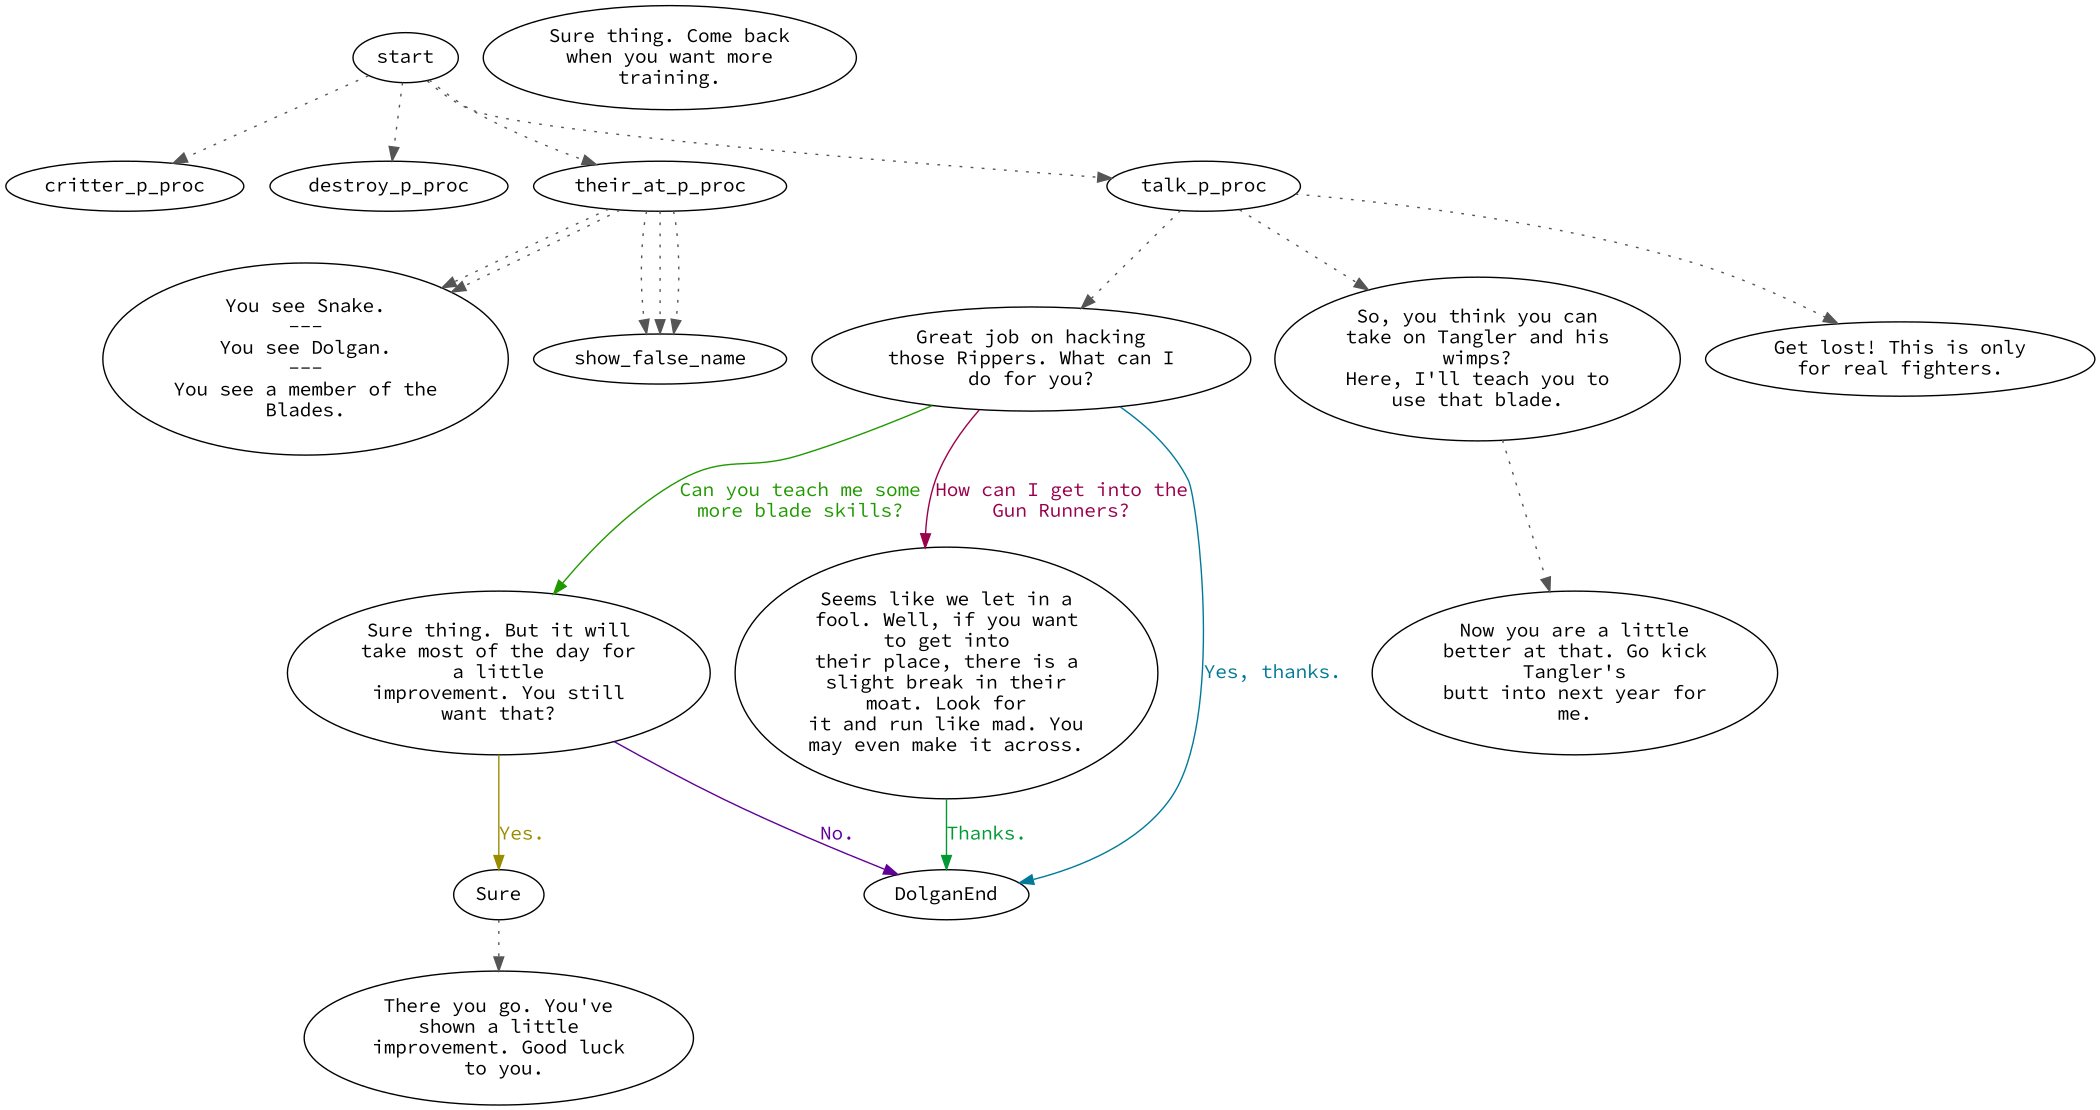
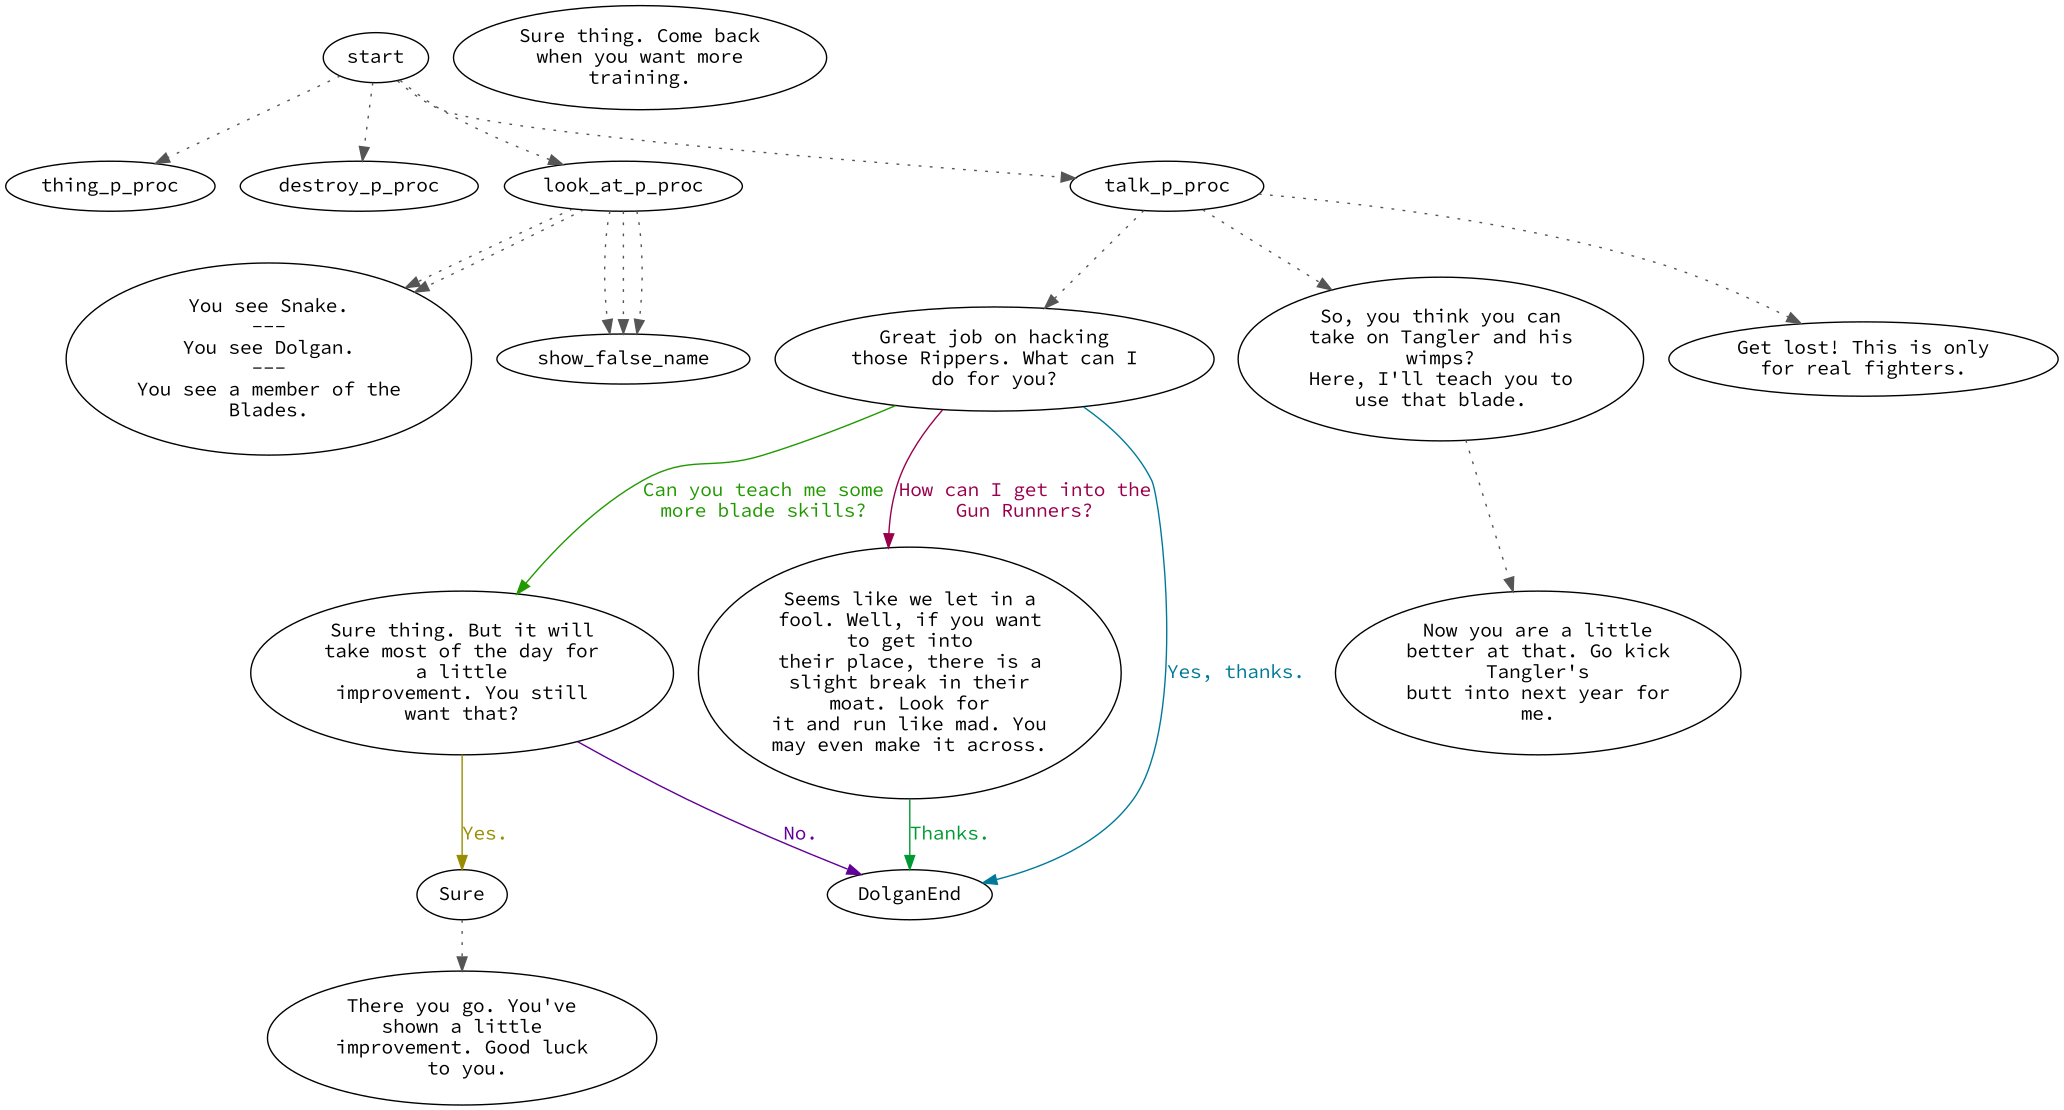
(125, 186) -> (110, 186)
(660, 186) -> (623, 186)
